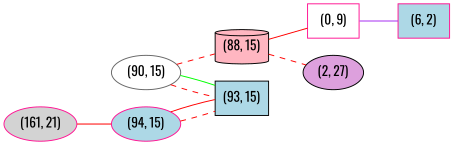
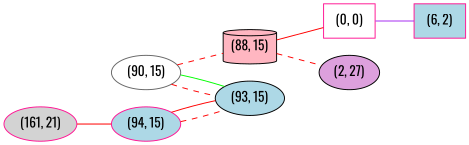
(333, 21) -> (349, 21)
(242, 98) -> (250, 98)
